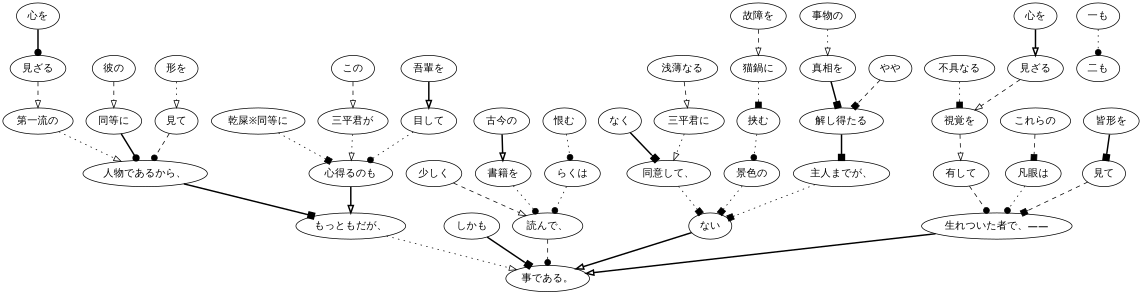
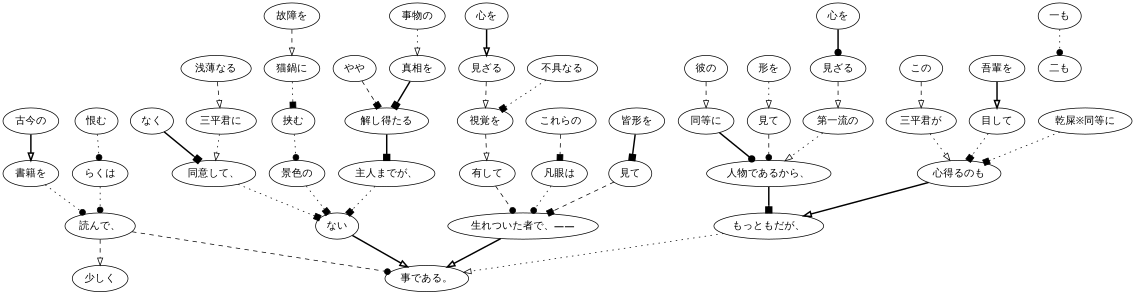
(393, 145) -> (980, 144)
(486, 198) -> (100, 249)
(472, 226) -> none
